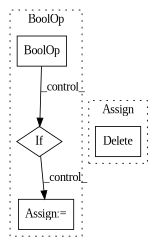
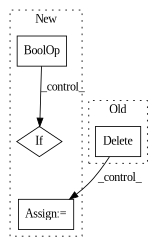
(46, 20) -> (46, 20)
(118, 110) -> (118, 110)
(42, 173) -> (95, 177)
